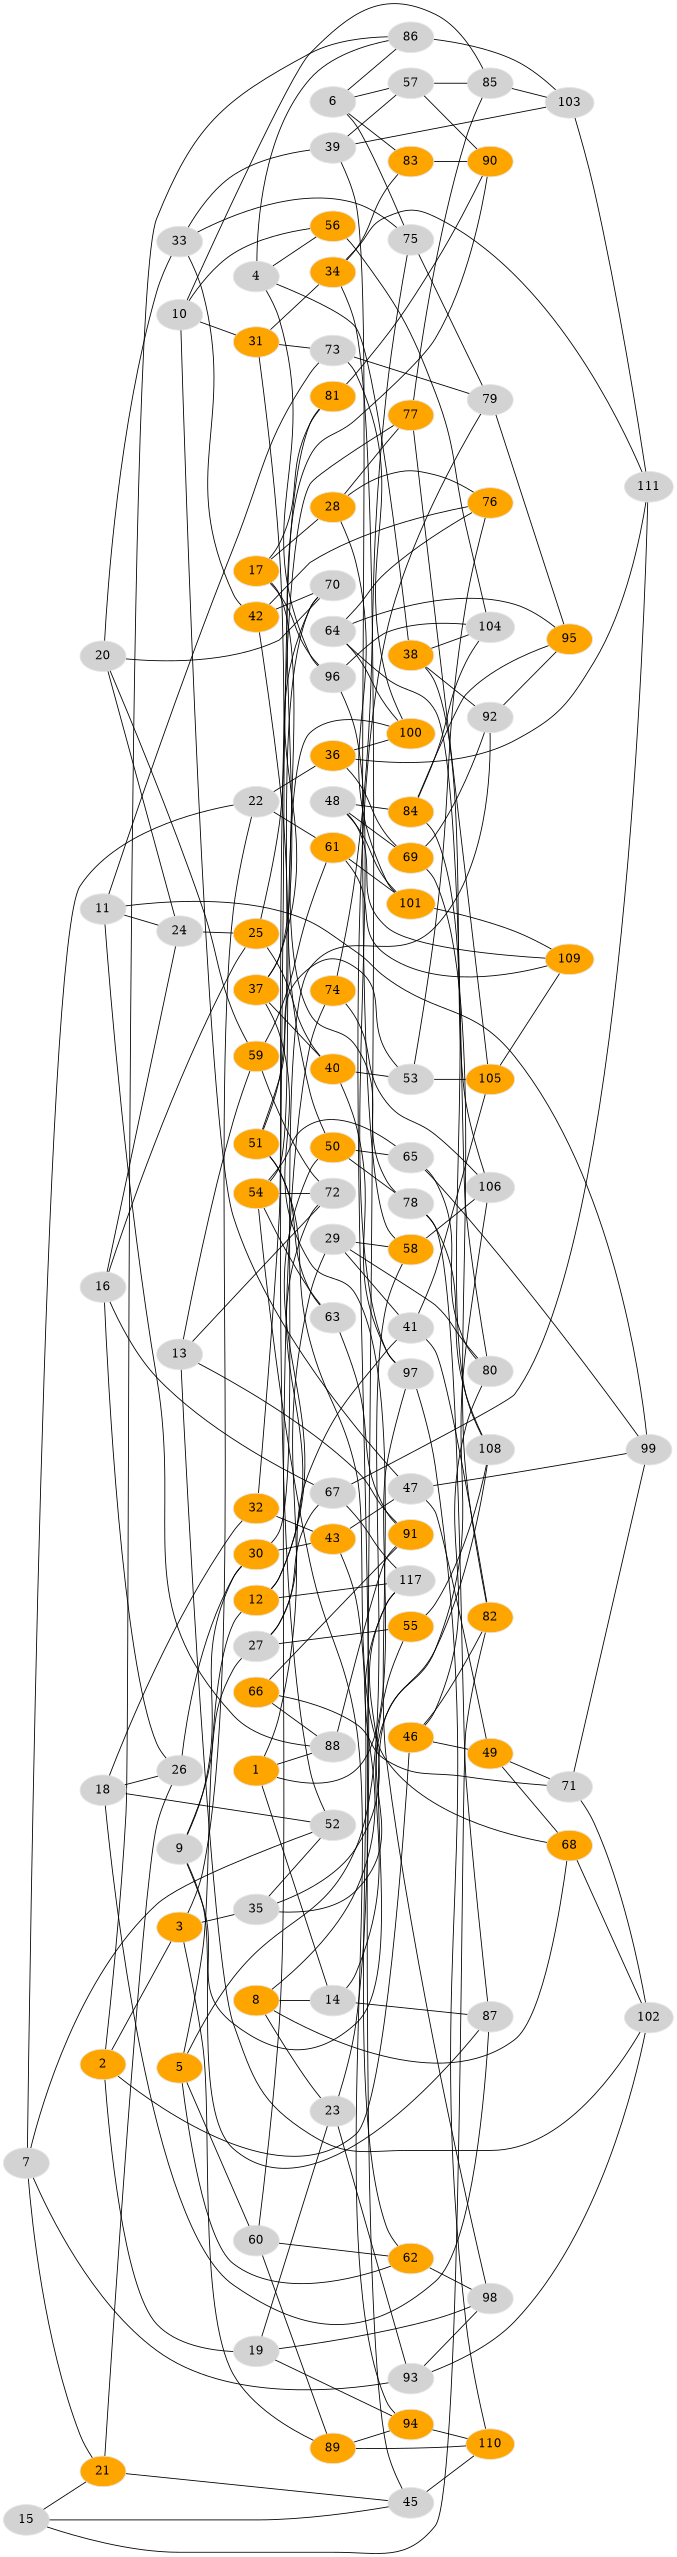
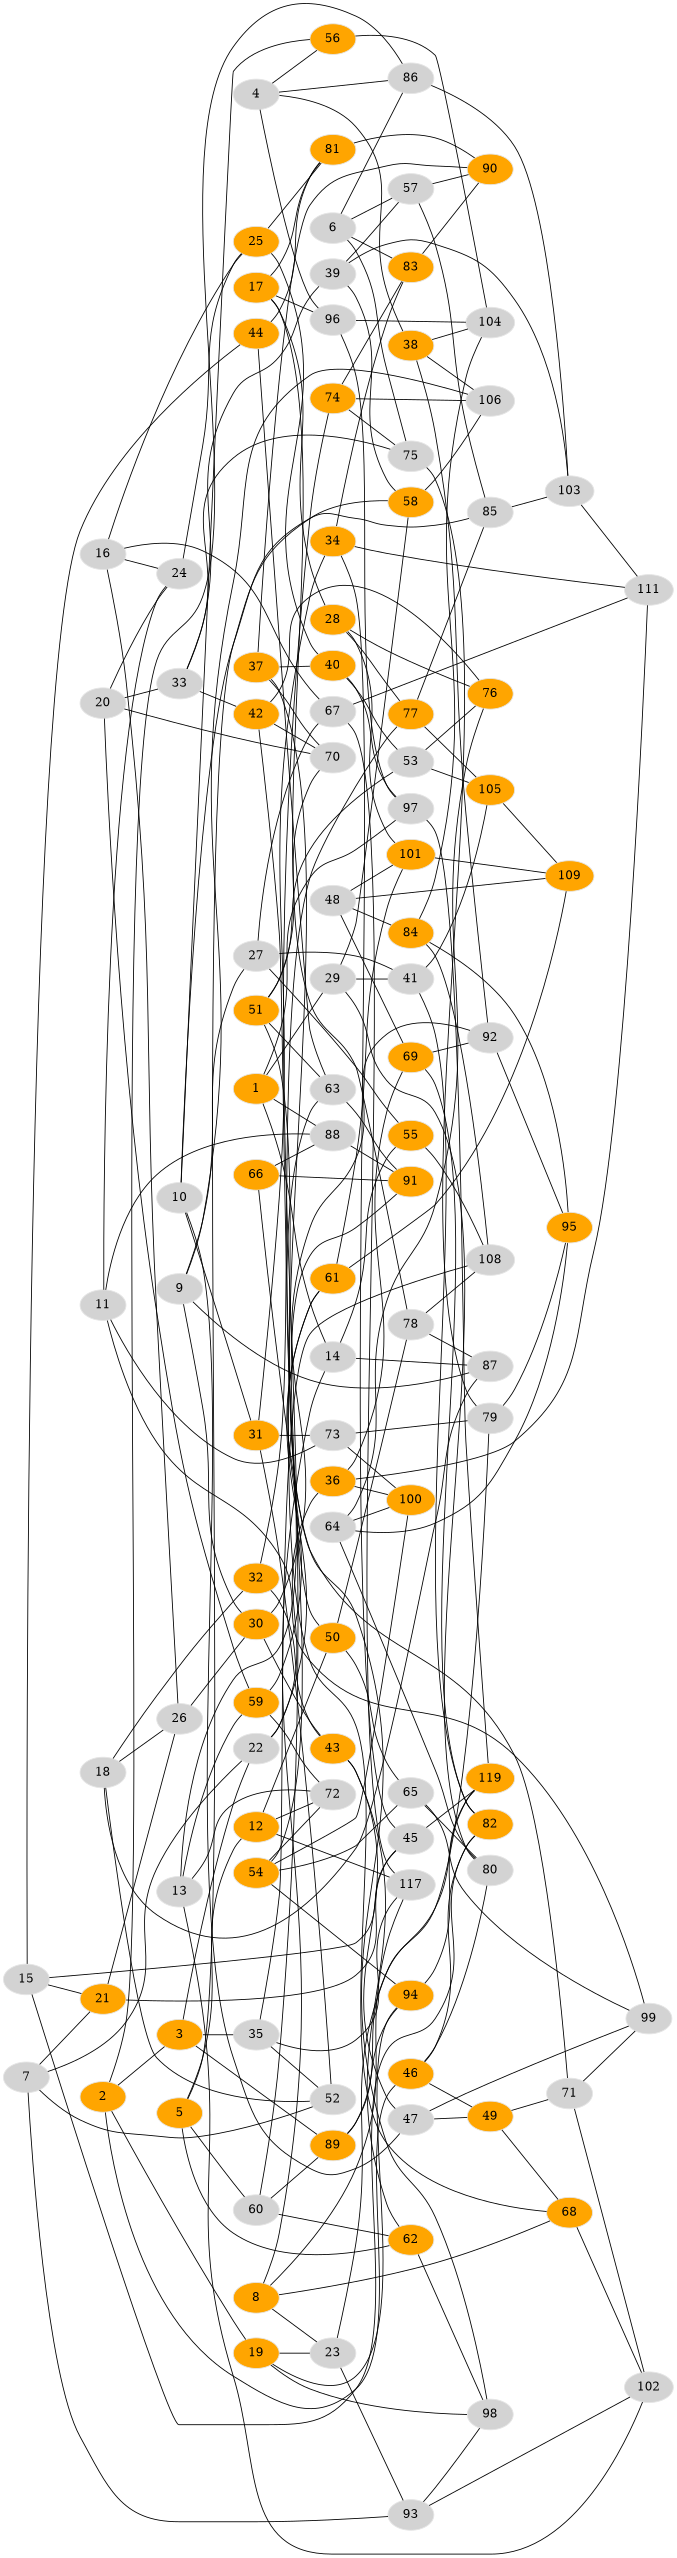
none -> (373, 330)
none -> (256, 334)
(256, 2351) -> (256, 2353)
(490, 2444) -> (490, 1778)
